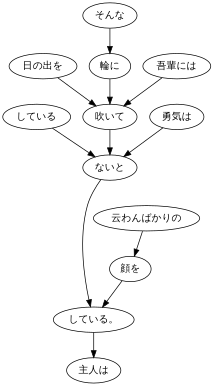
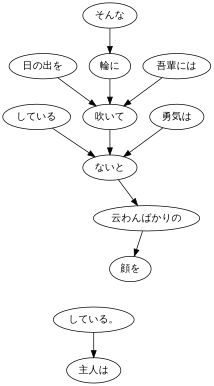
(83, 238) -> (126, 190)
(114, 291) -> none
